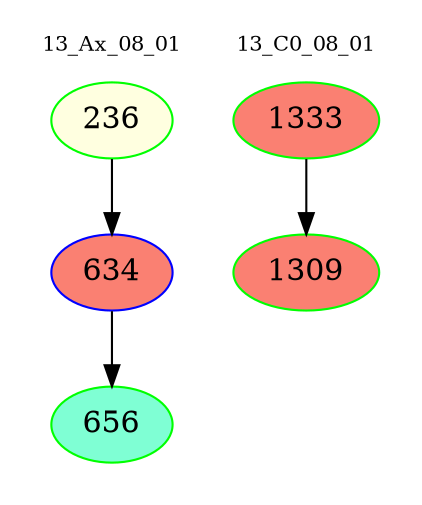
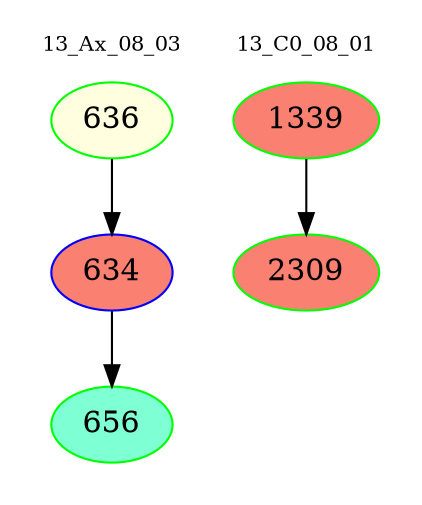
(112, 45) -> (112, 45)
(112, 120) -> (112, 120)
(306, 120) -> (306, 120)
(306, 273) -> (306, 273)
